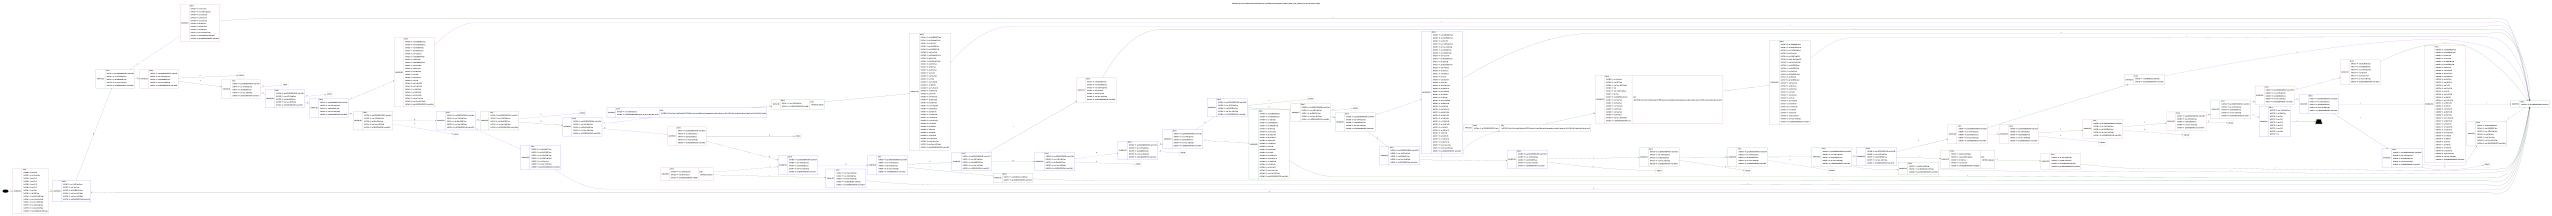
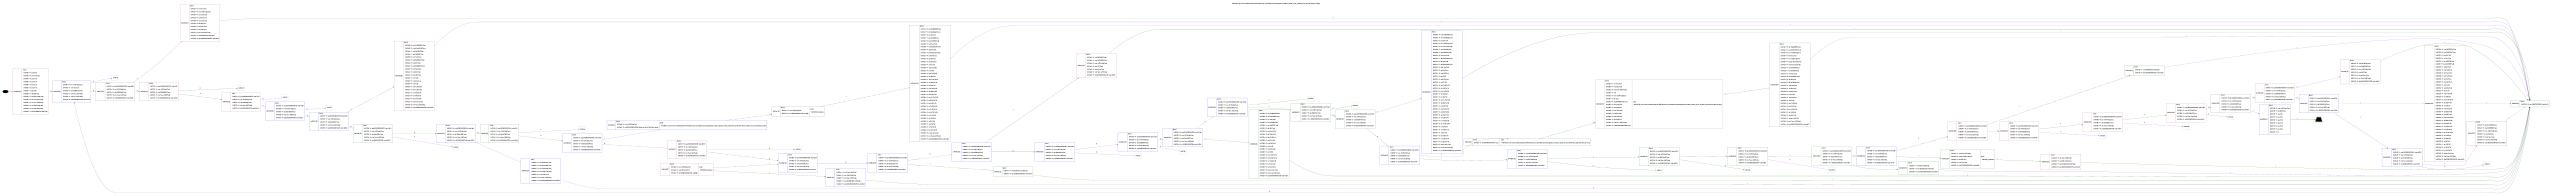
none -> (115, 78)
